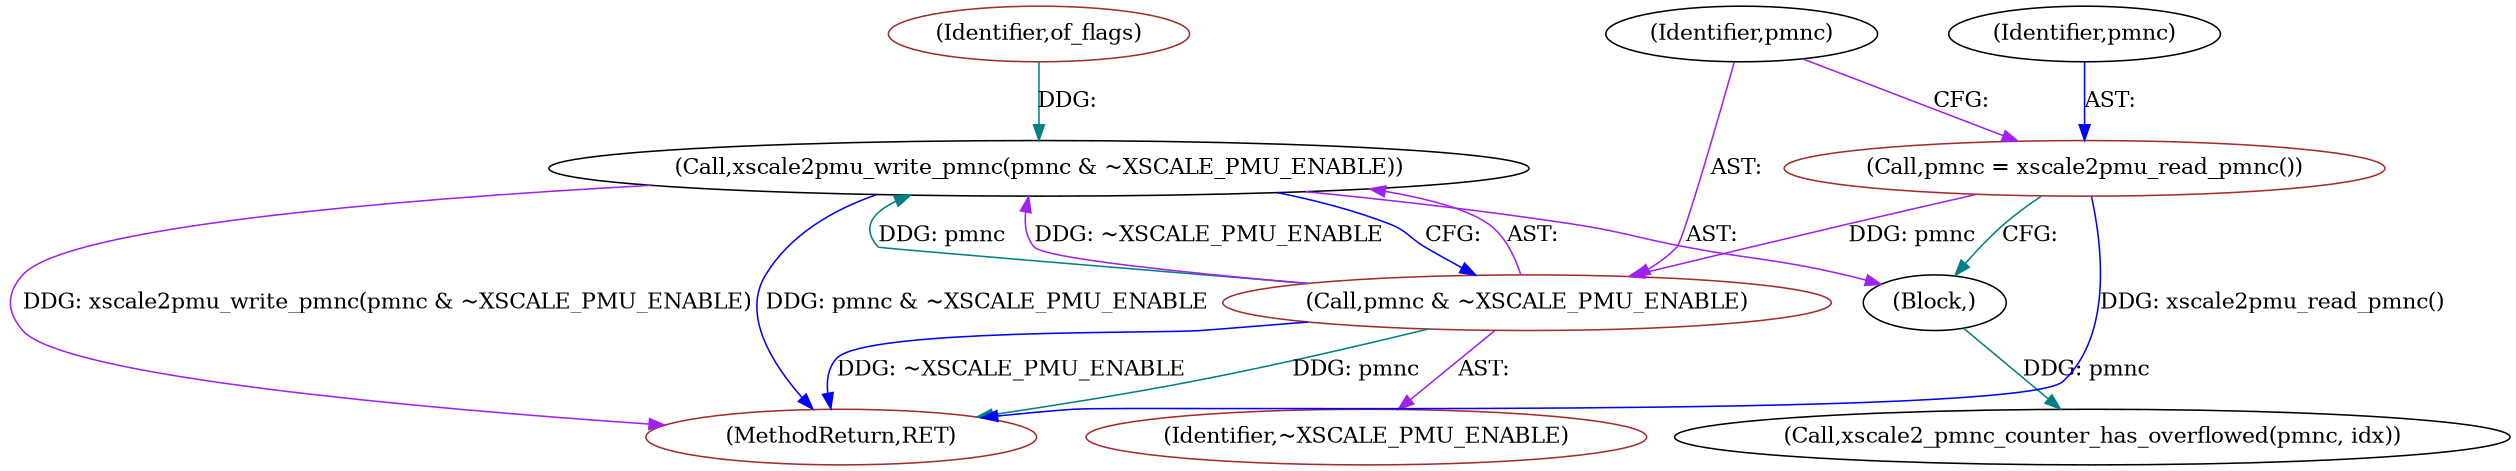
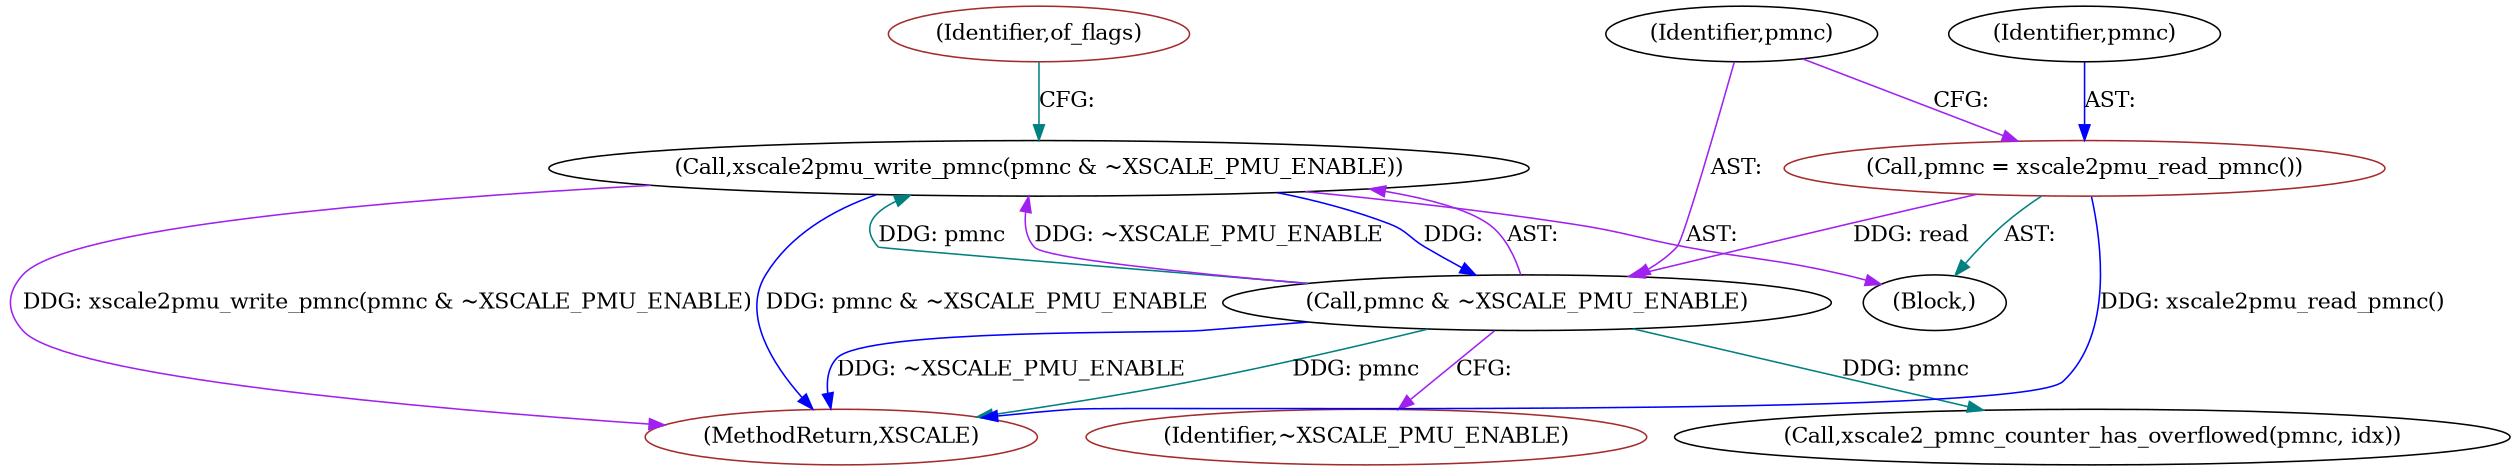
(1071, 101) -> (1071, 101)
(1457, 236) -> (1457, 236)
(1912, 236) -> (1912, 236)
(2034, 236) -> (2034, 236)
(1527, 303) -> (1527, 303)
(2006, 364) -> (1800, 368)
(1488, 370) -> (1488, 370)
(841, 437) -> (841, 437)
